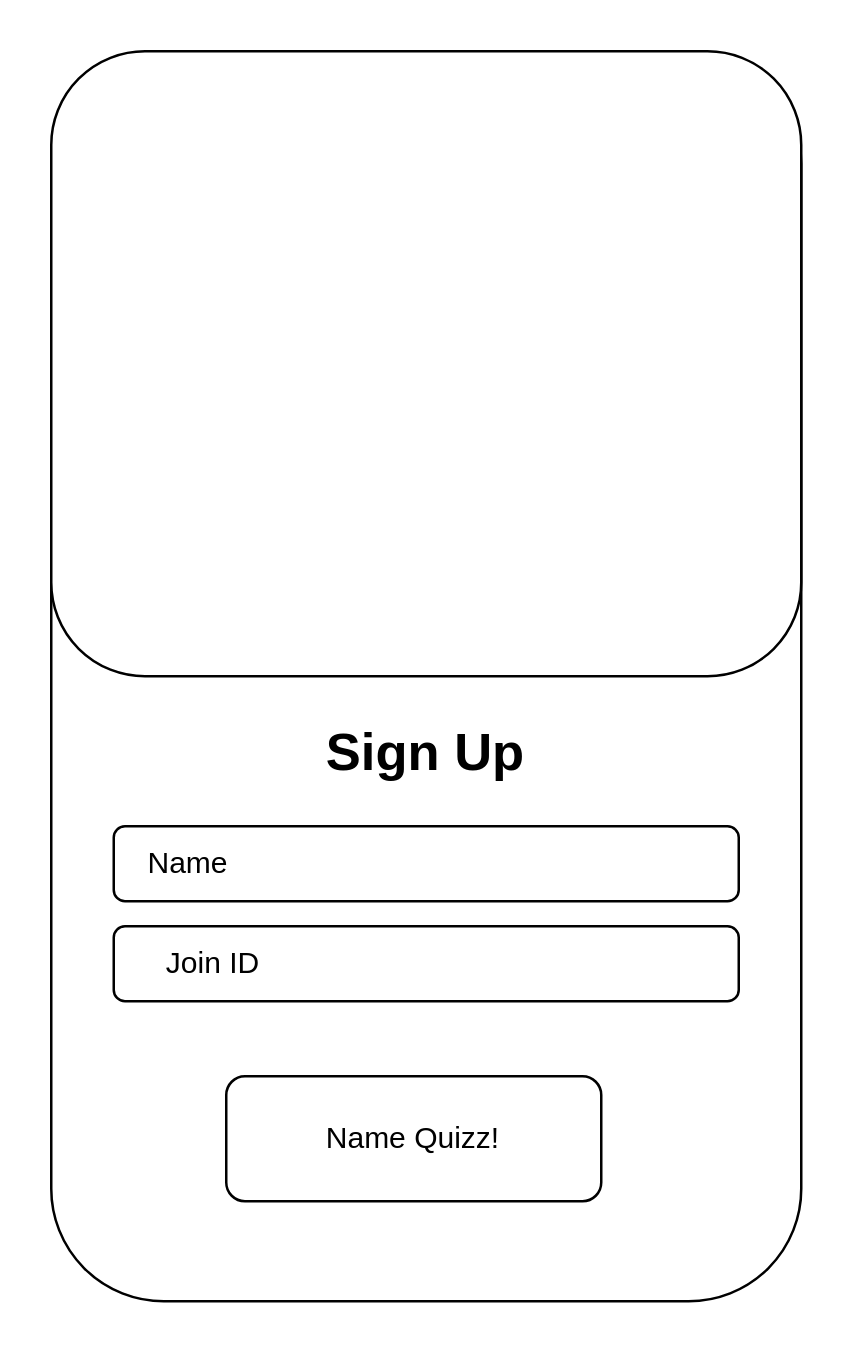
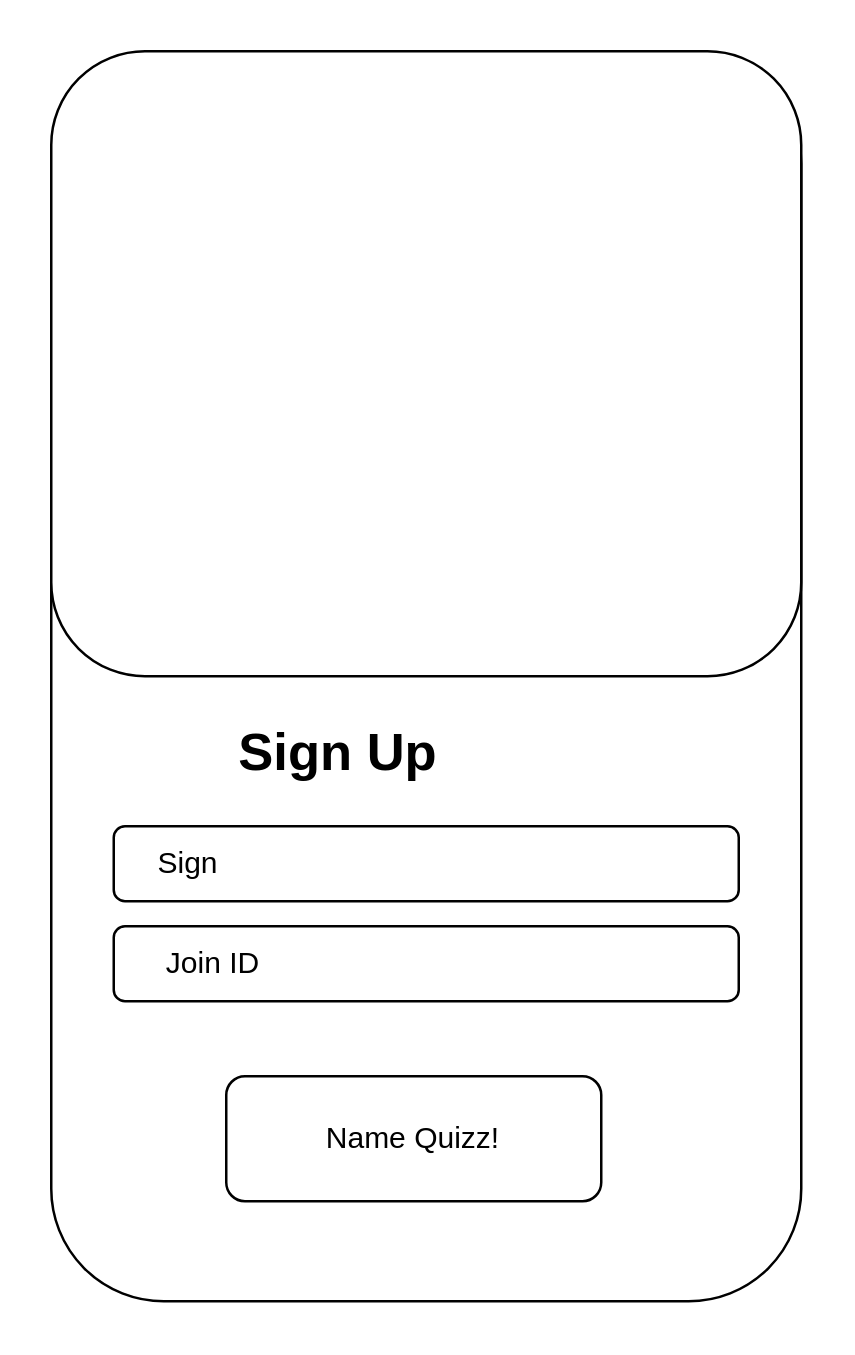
(426, 751) -> (339, 751)
(189, 864) -> (189, 864)
